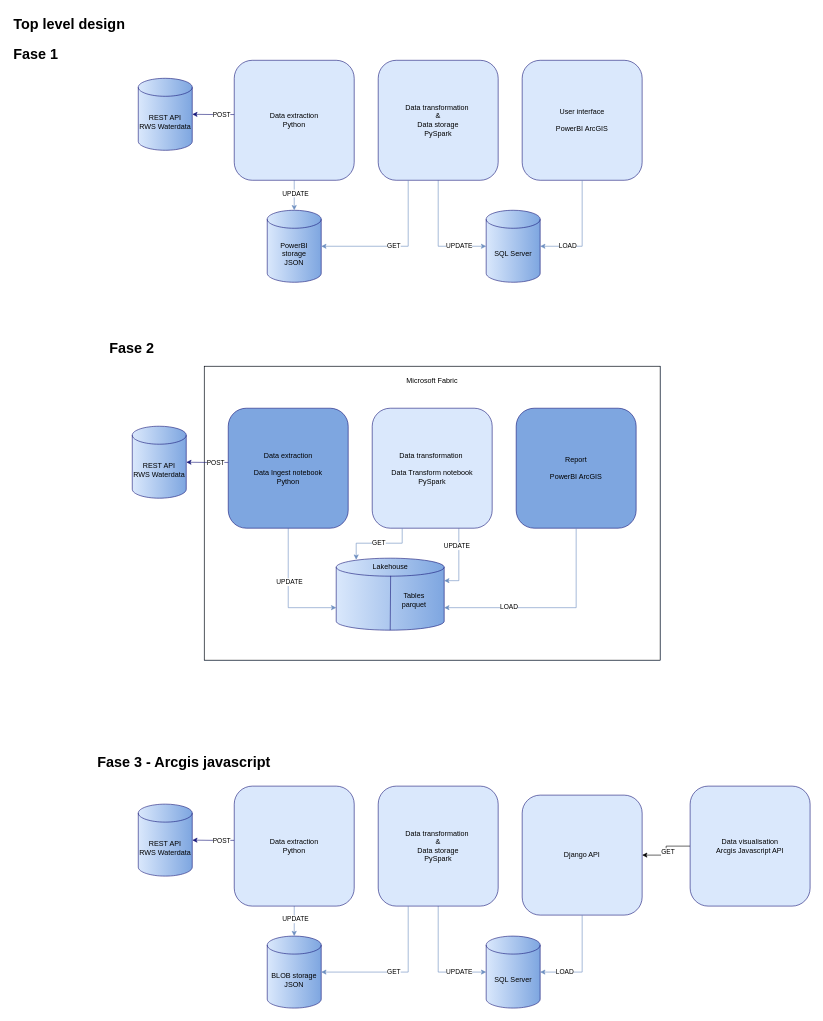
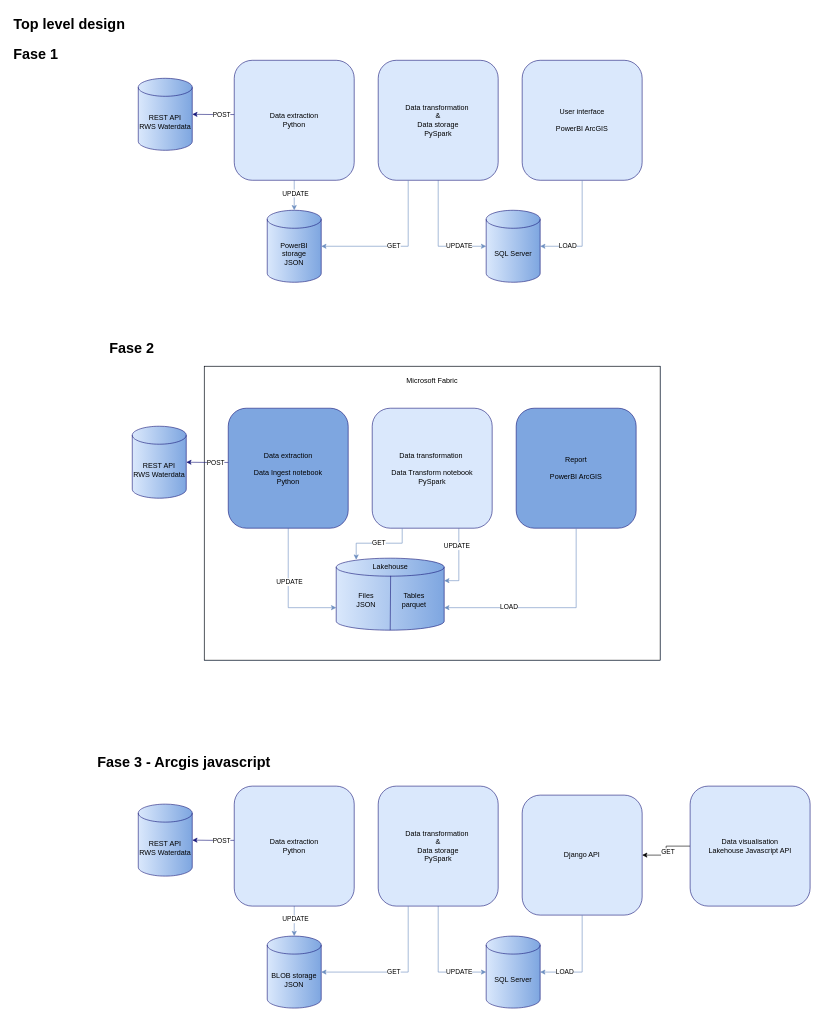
none -> (366, 600)
(750, 846) -> (750, 846)
